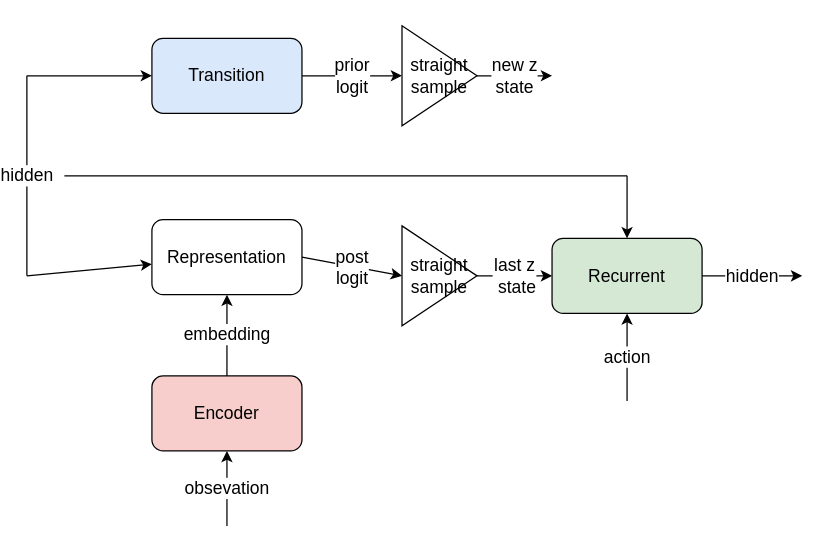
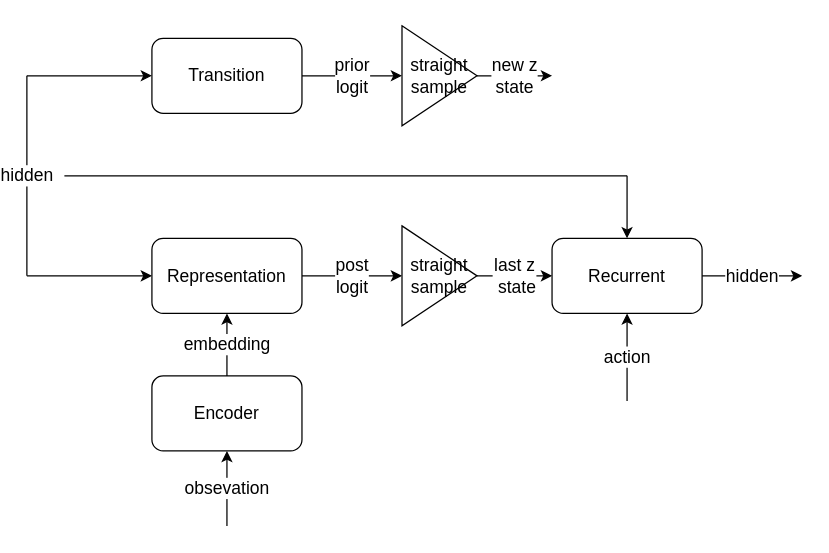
(227, 76) -> (227, 76)
(227, 257) -> (227, 276)
(627, 276) -> (627, 276)
(227, 413) -> (227, 413)
